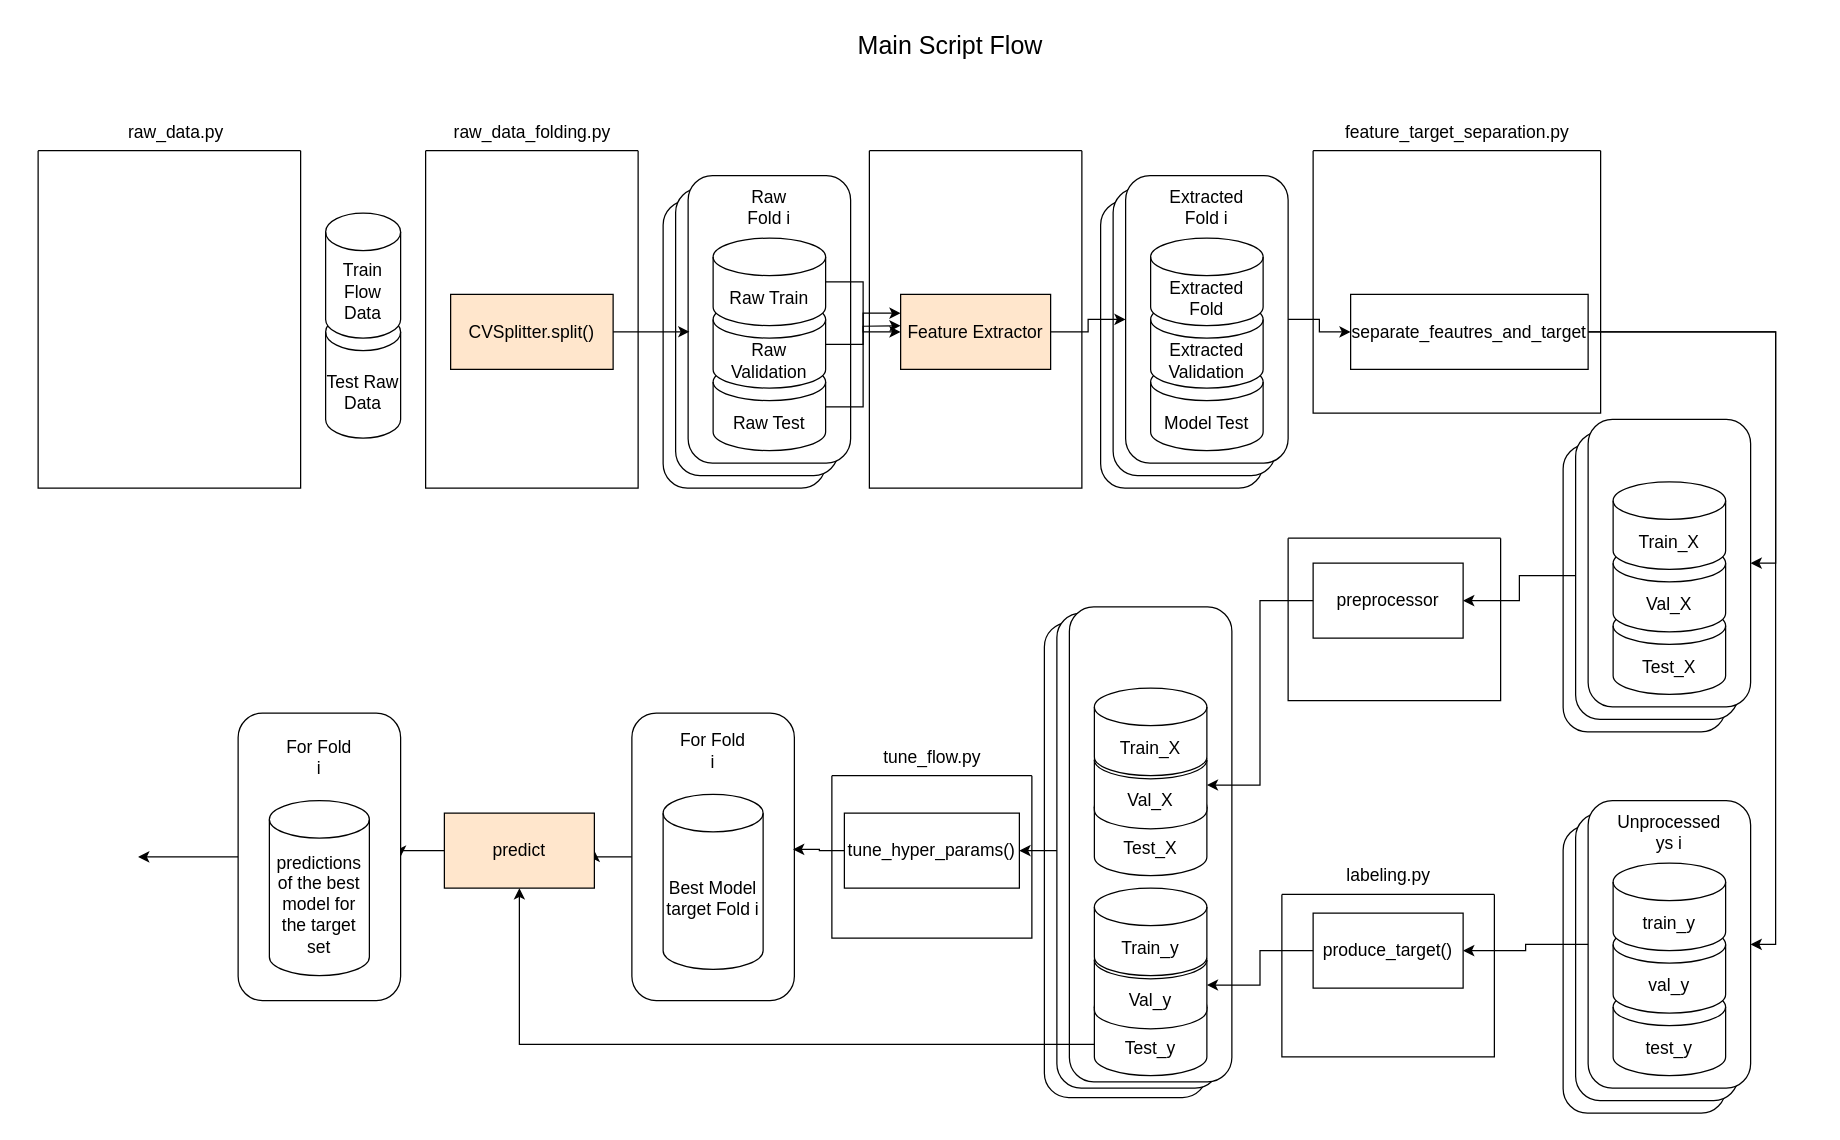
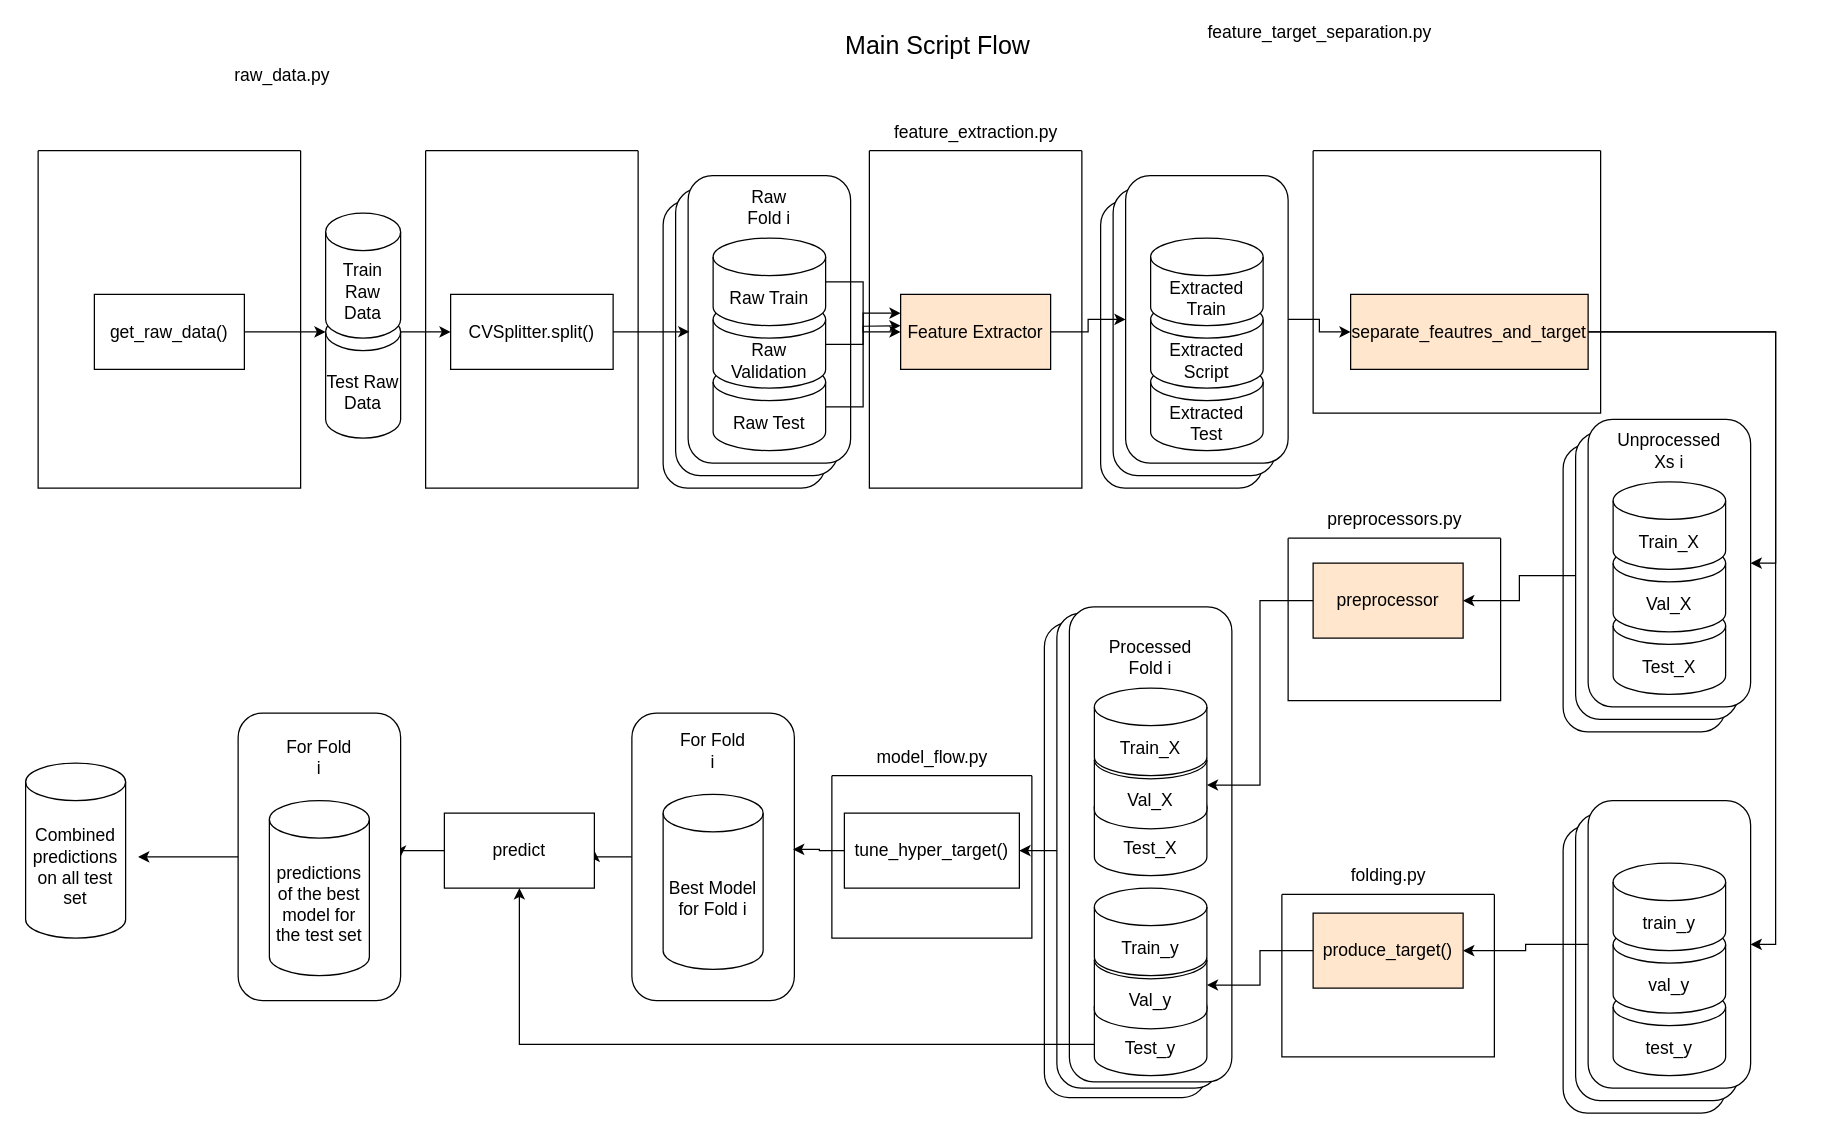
(951, 44) -> (938, 44)
(176, 132) -> (282, 76)
(532, 132) -> none
none -> (976, 132)
(1457, 132) -> (1319, 32)
(1207, 207) -> none
(363, 292) -> (363, 292)
(1207, 298) -> (1207, 298)
none -> (169, 332)
none -> (281, 332)
none -> (423, 332)
(532, 332) -> (532, 332)
(1469, 332) -> (1469, 332)
(1207, 361) -> (1207, 361)
(1207, 423) -> (1207, 423)
none -> (1669, 451)
none -> (1394, 519)
(1388, 601) -> (1388, 601)
none -> (1151, 657)
(933, 757) -> (933, 757)
(1669, 832) -> none
none -> (76, 851)
(519, 851) -> (519, 851)
(932, 851) -> (932, 851)
(1389, 876) -> (1389, 876)
(713, 898) -> (713, 898)
(319, 904) -> (319, 904)
(1388, 951) -> (1388, 951)
